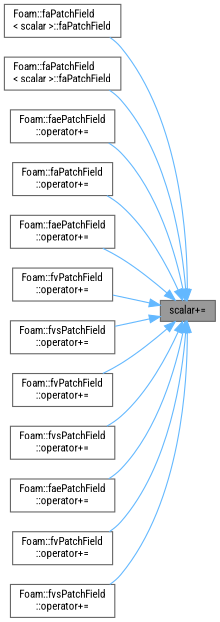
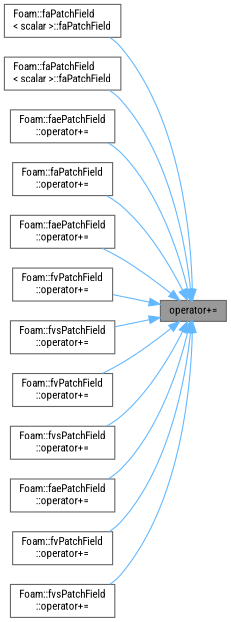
(188, 311) -> (193, 311)
